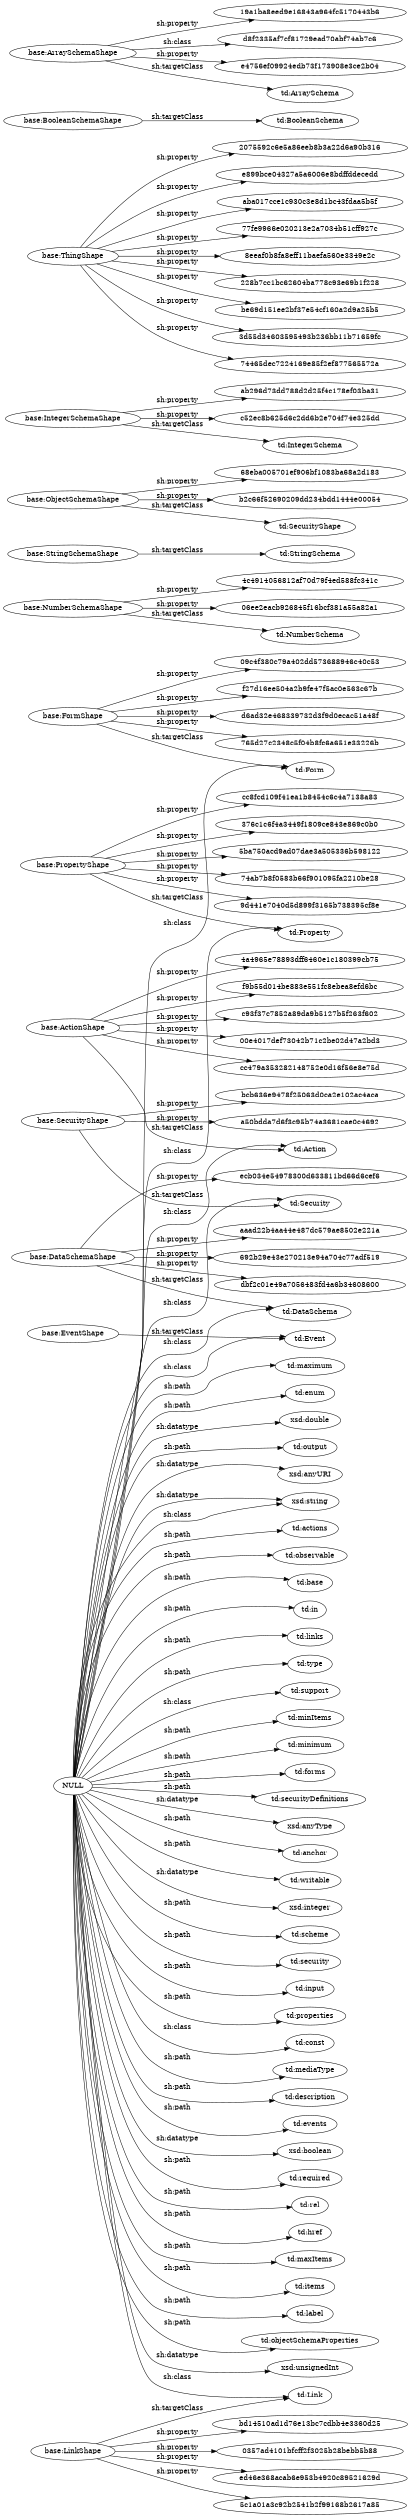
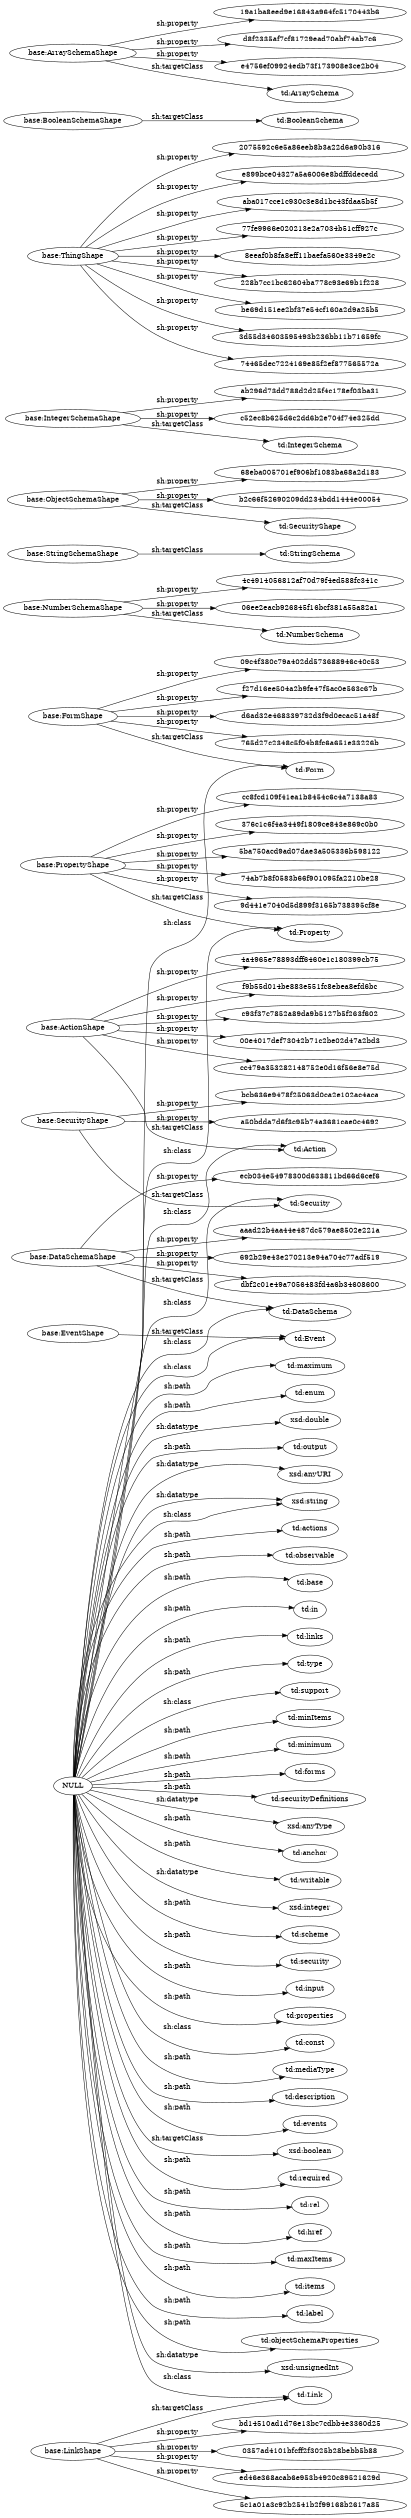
(177, 42) -> (177, 42)
(177, 2139) -> (177, 2139)
